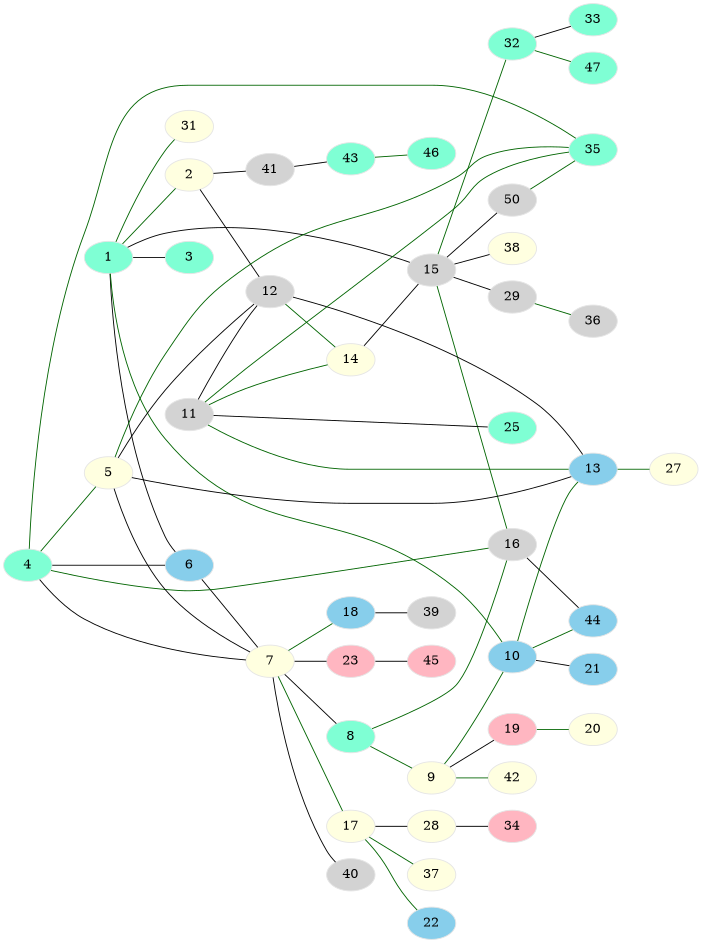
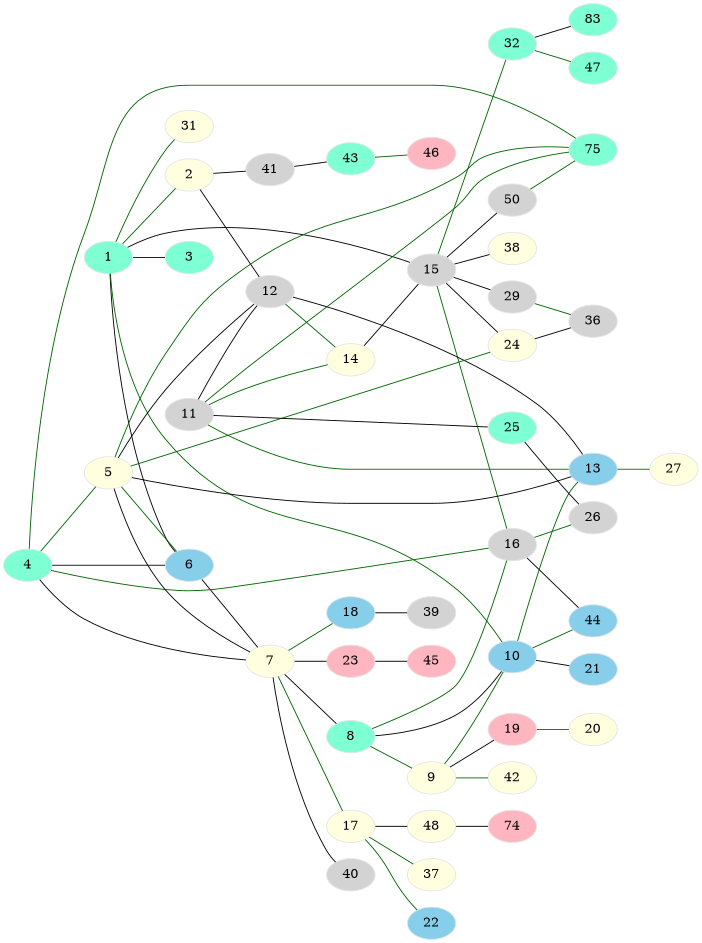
(593, 20) -> (593, 20)
(593, 150) -> (593, 150)
(432, 153) -> (432, 153)
none -> (512, 345)
none -> (593, 518)
none -> (149, 519)
none -> (447, 719)
(432, 826) -> (432, 826)
(512, 826) -> (512, 826)
